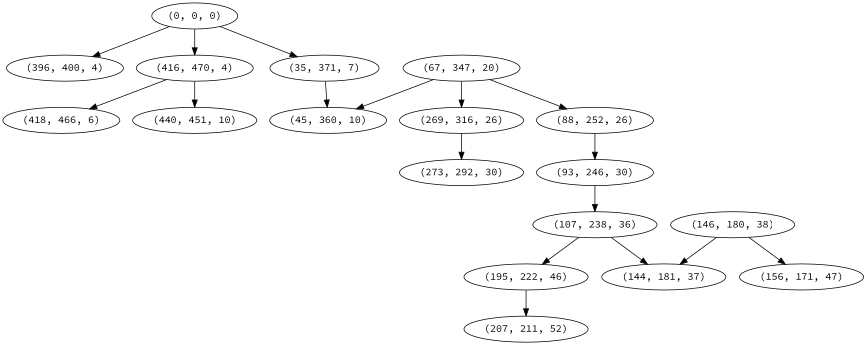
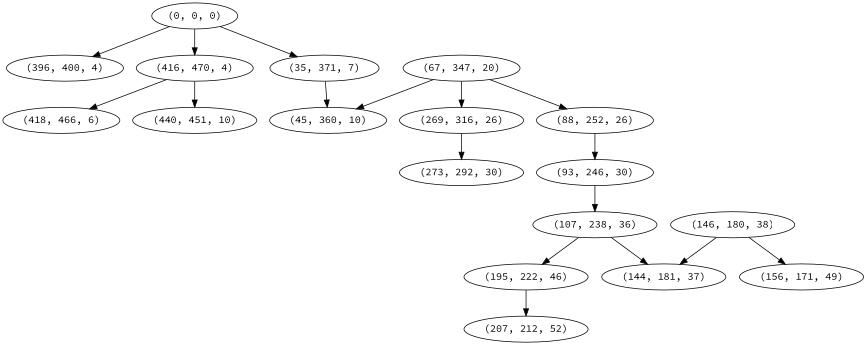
(802, 277) -> (802, 277)
(526, 329) -> (526, 329)
